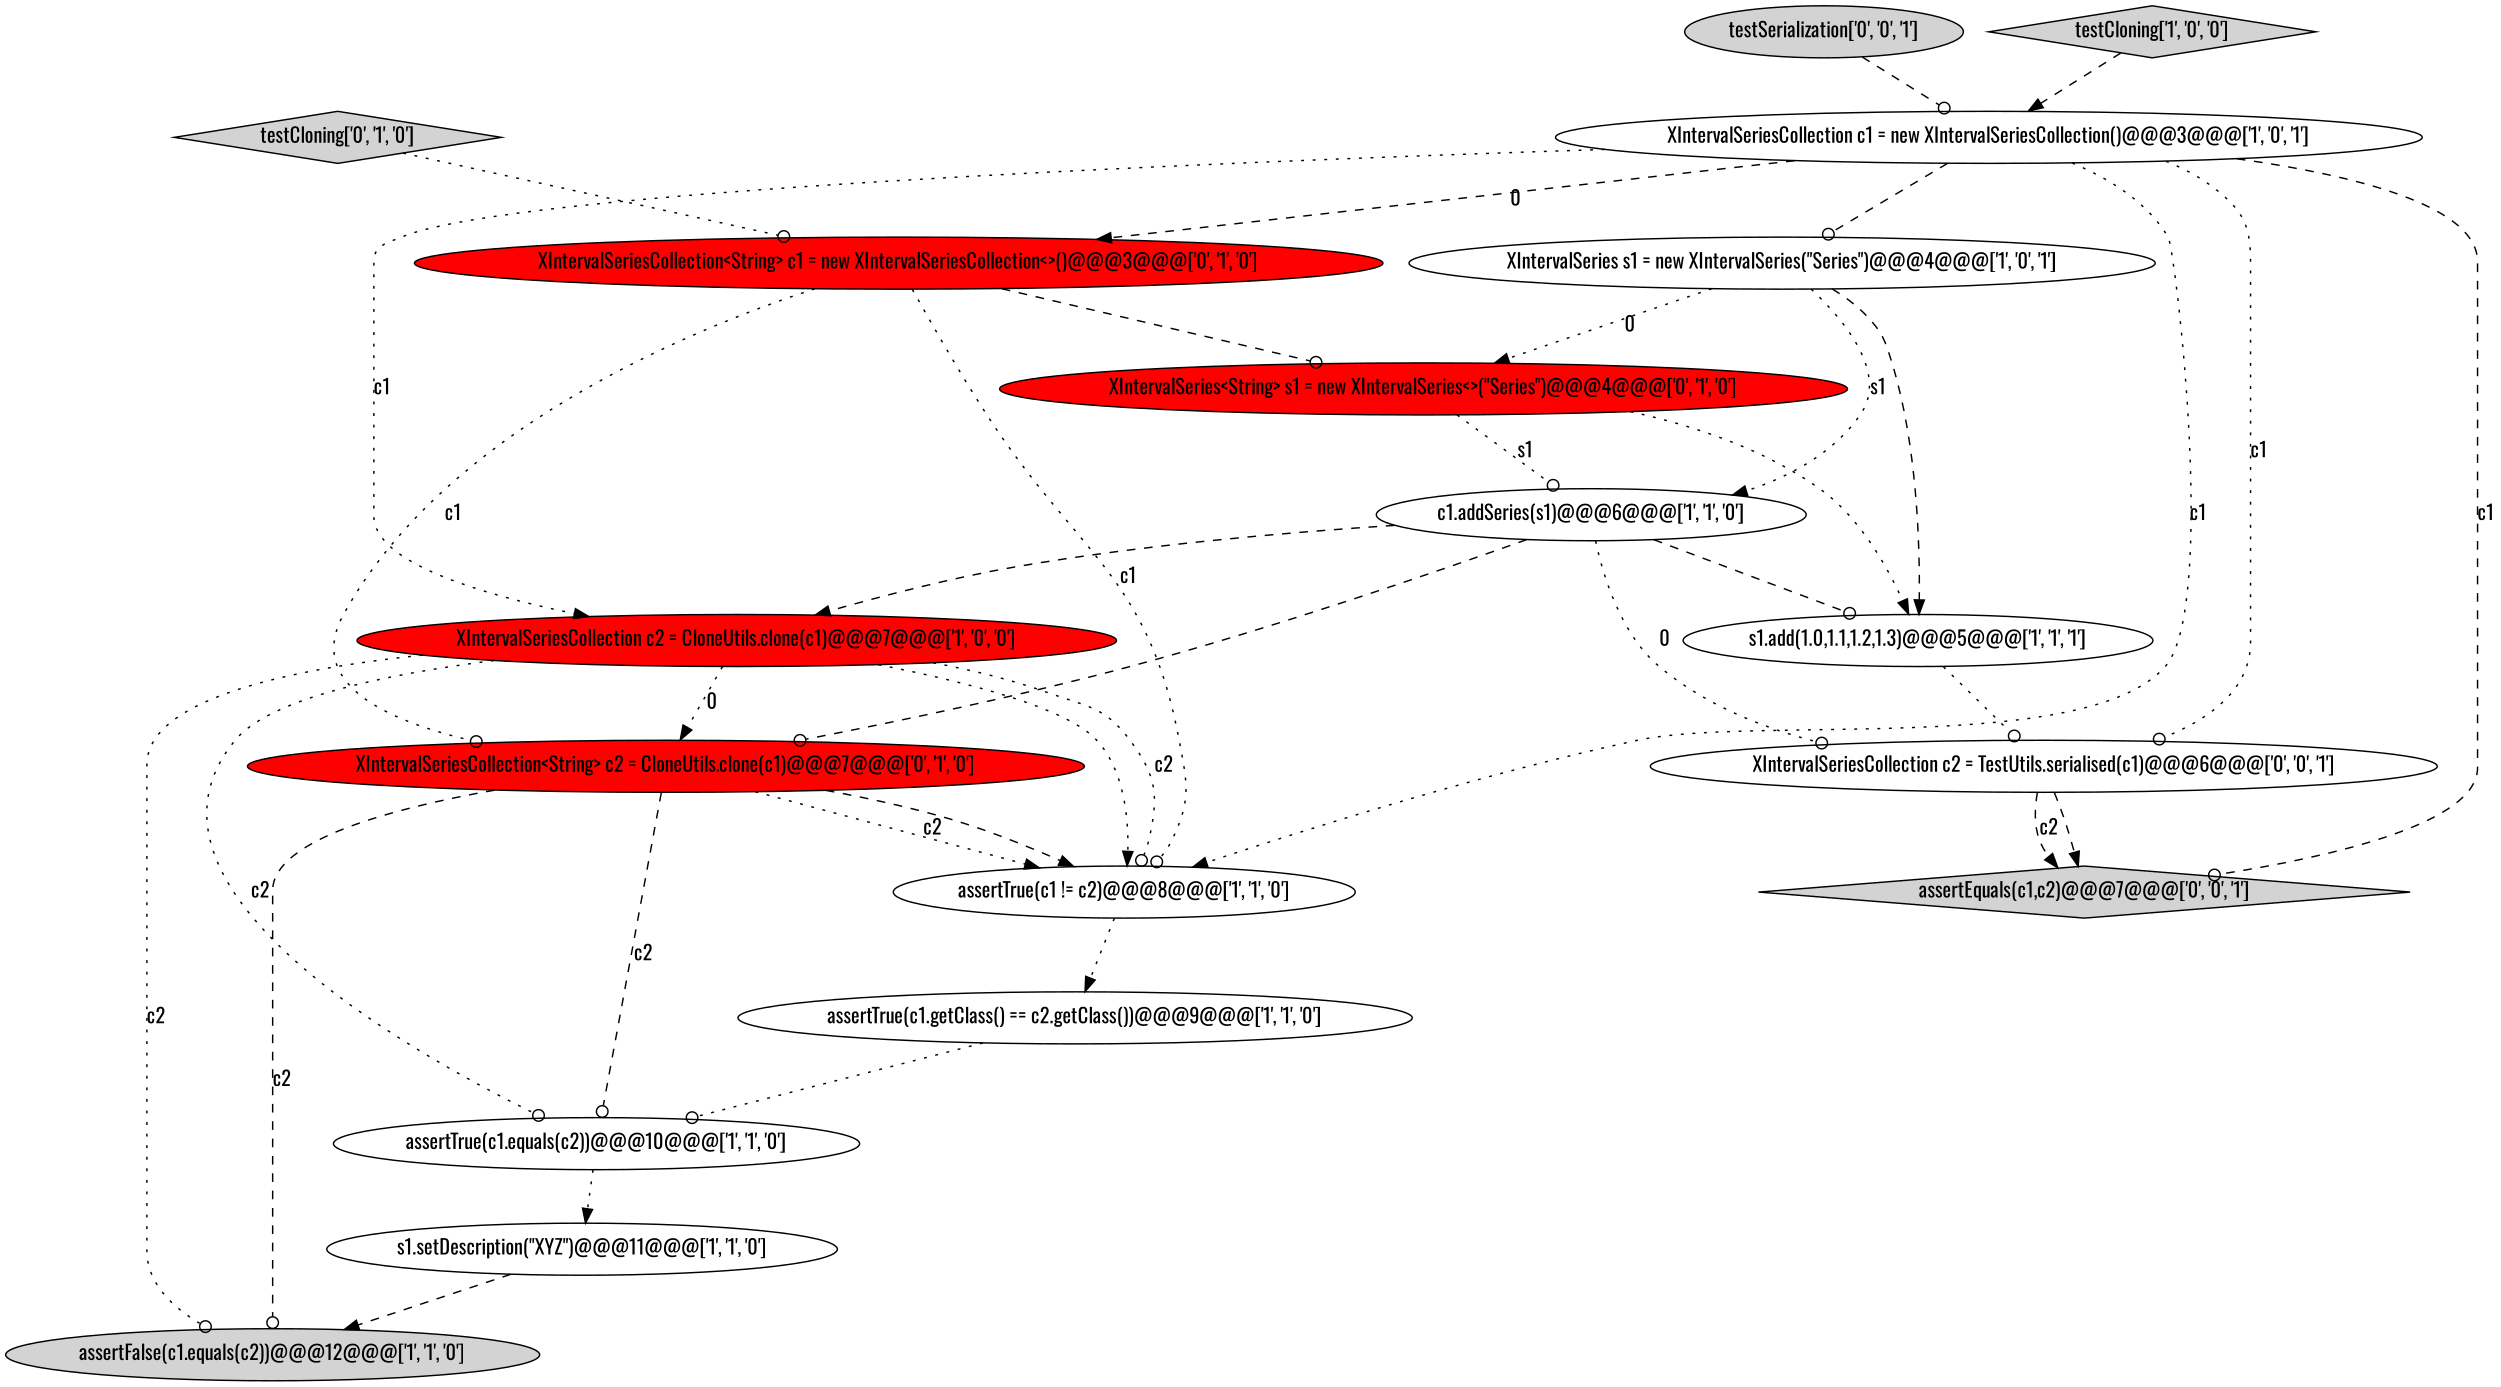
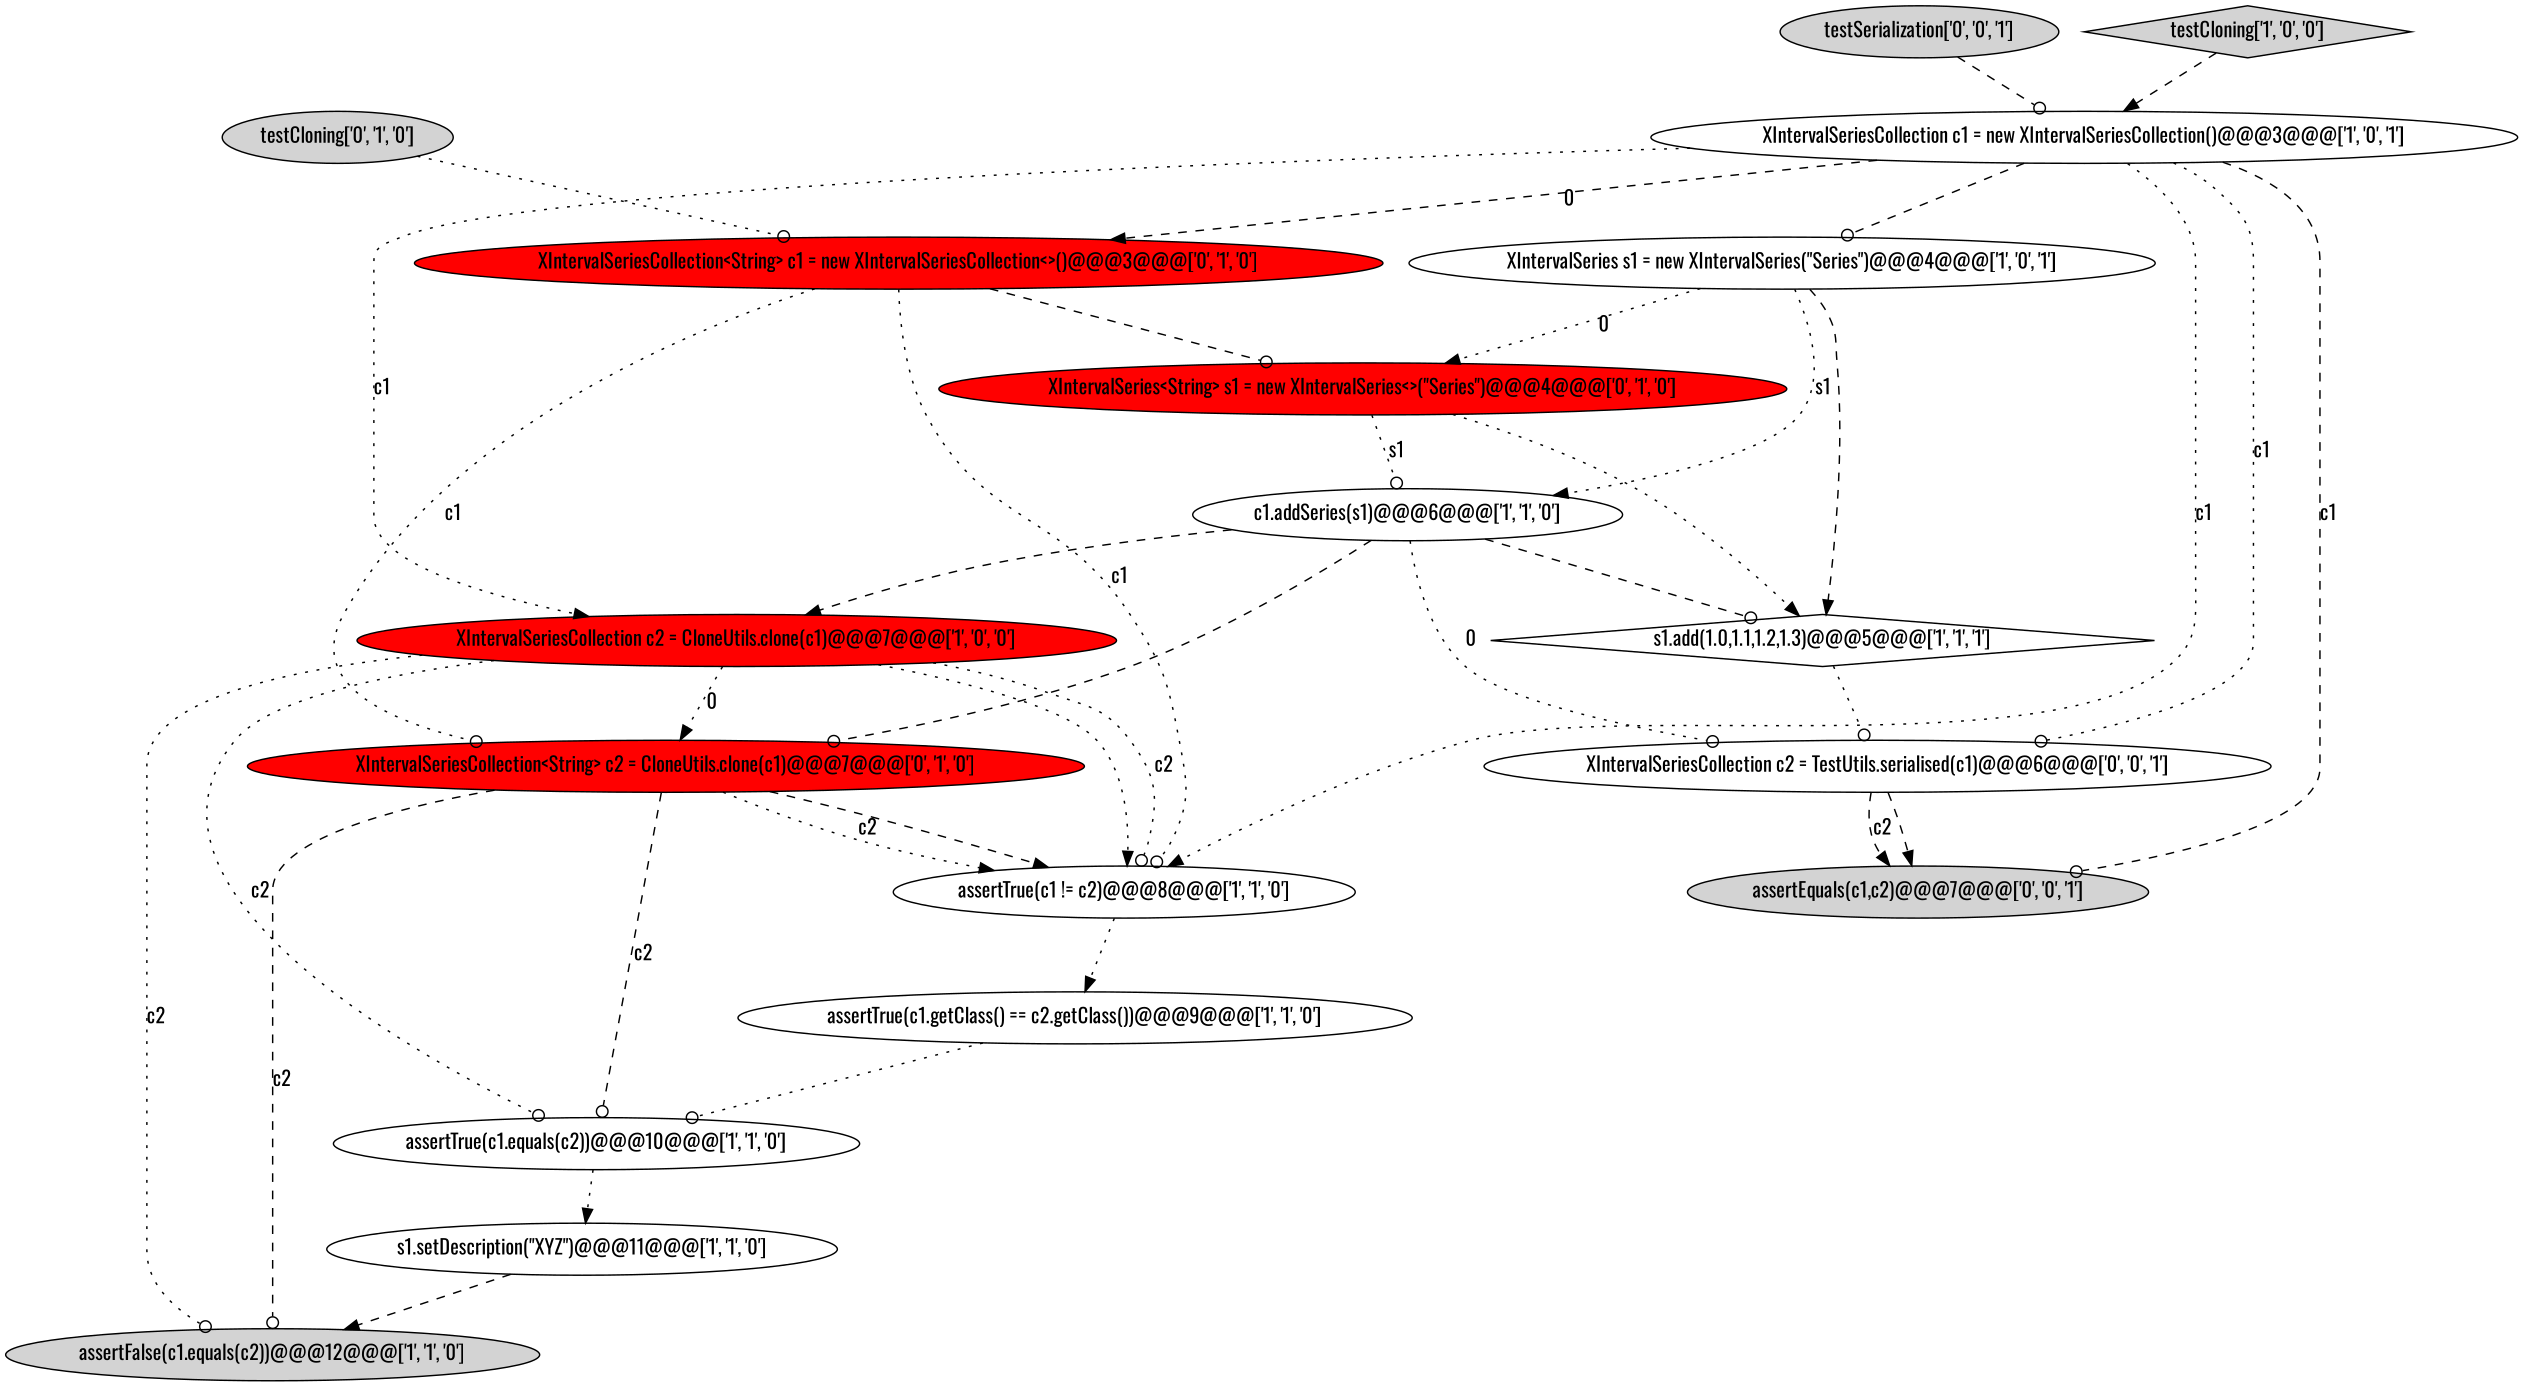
(338, 137) -> (338, 137)
(1918, 641) -> (1823, 641)
(2084, 892) -> (1918, 892)
